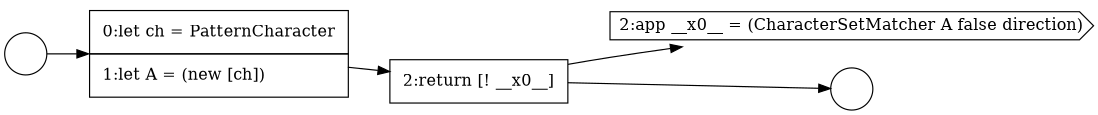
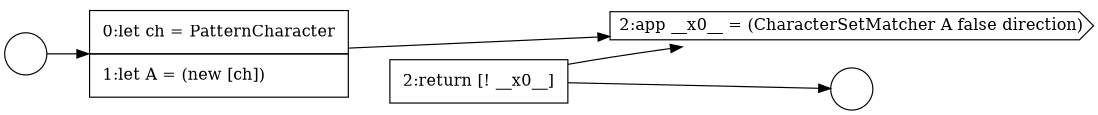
(363, 69) -> (473, 43)
